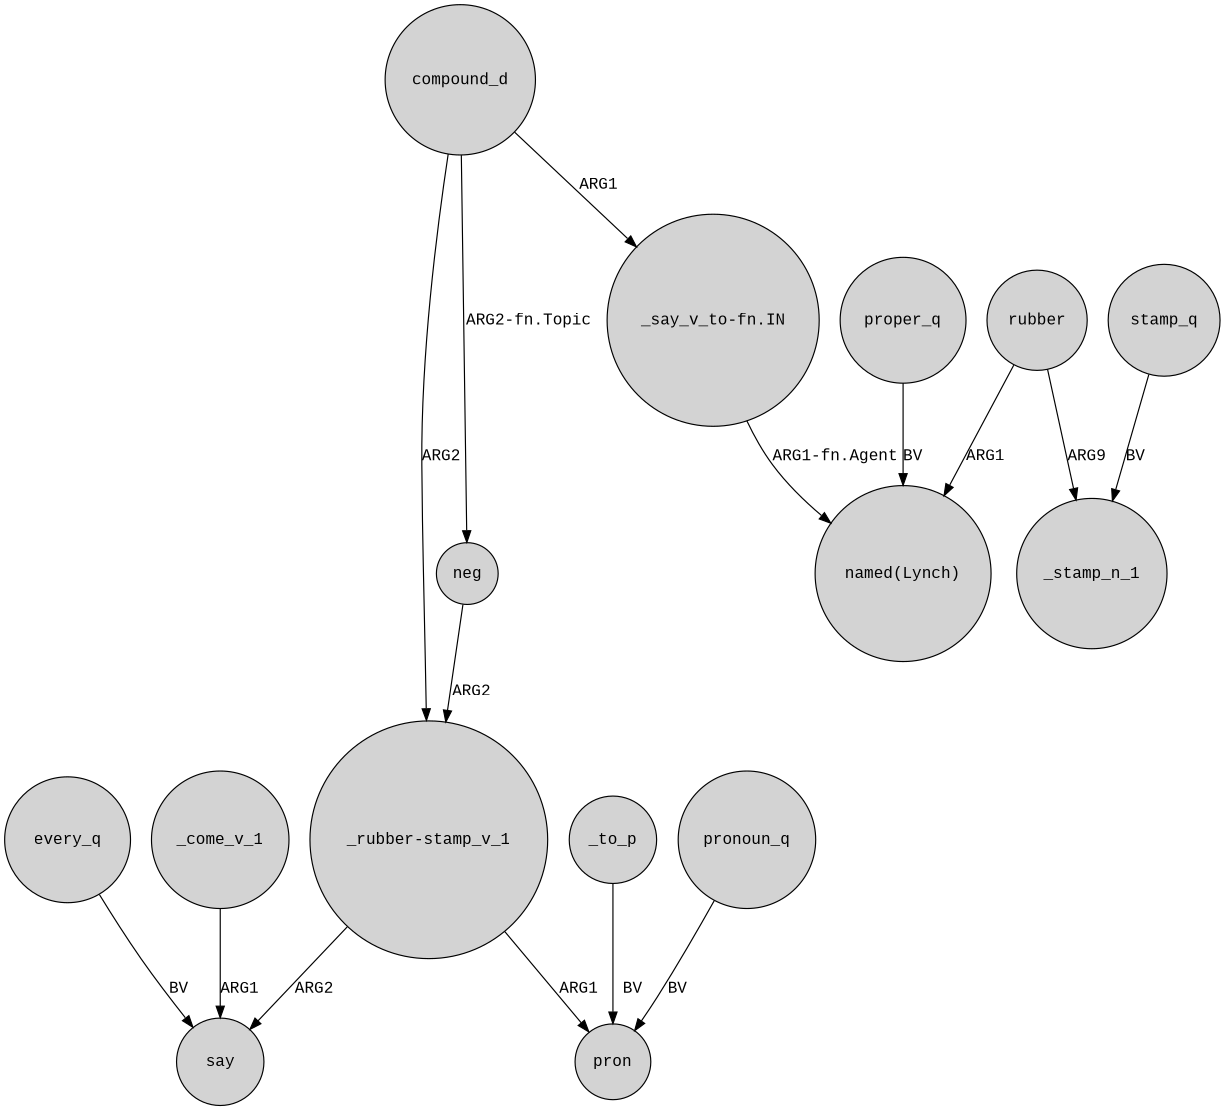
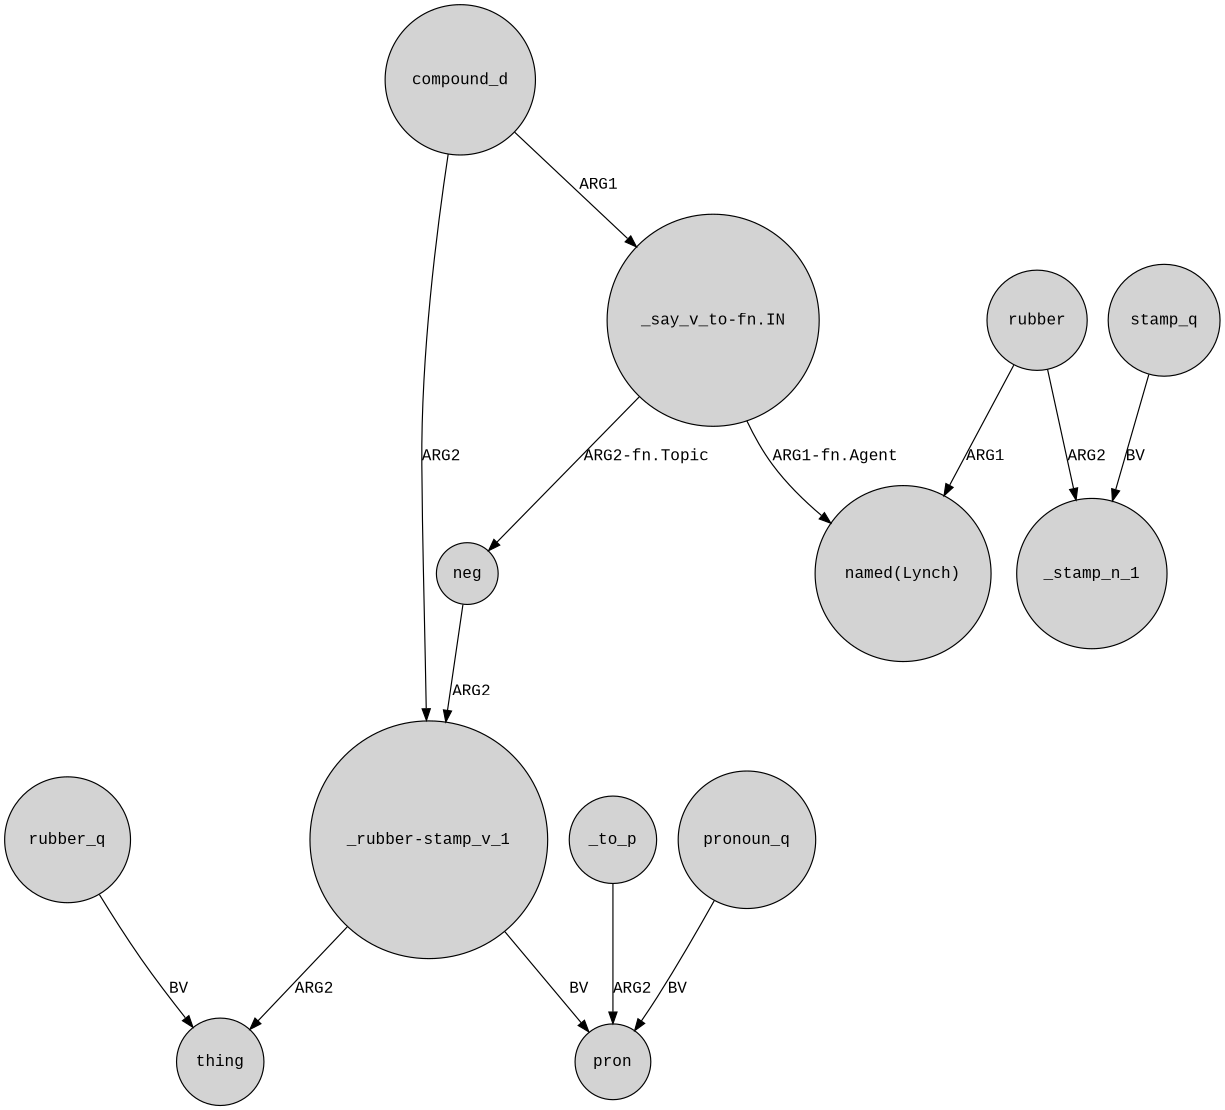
(903, 320) -> none
(464, 343) -> (568, 469)
(1087, 456) -> (1087, 456)
(68, 840) -> (68, 840)
(220, 840) -> none
(579, 988) -> (579, 988)
(633, 988) -> (633, 988)
(220, 1062) -> (220, 1062)
